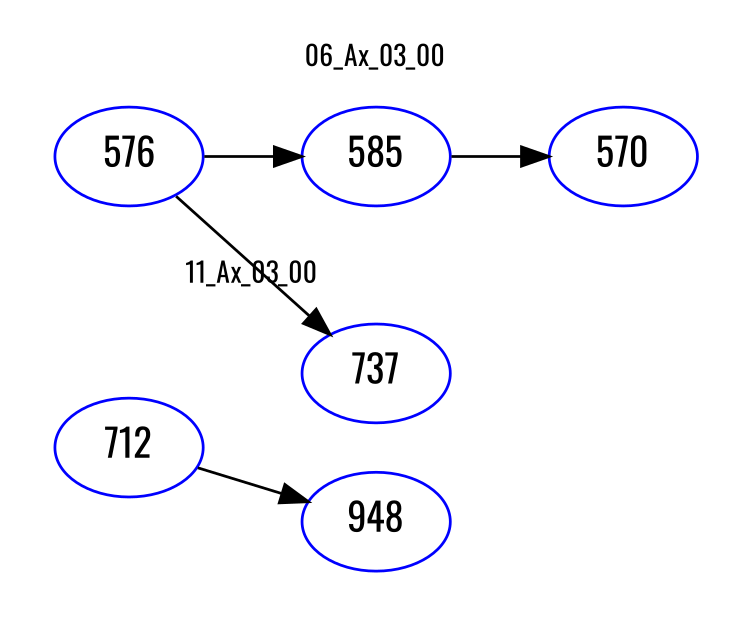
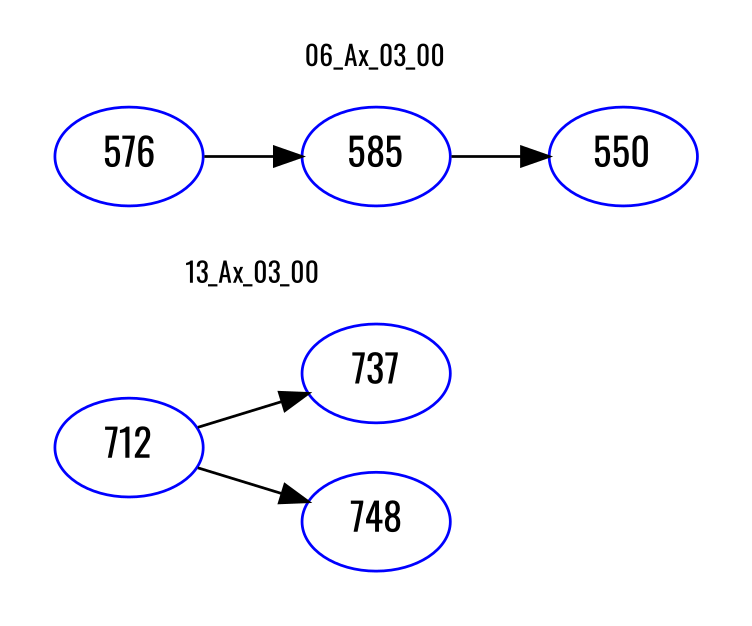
(623, 157) -> (623, 157)
(256, 268) -> (240, 414)
(253, 276) -> (253, 276)
(376, 522) -> (376, 522)
